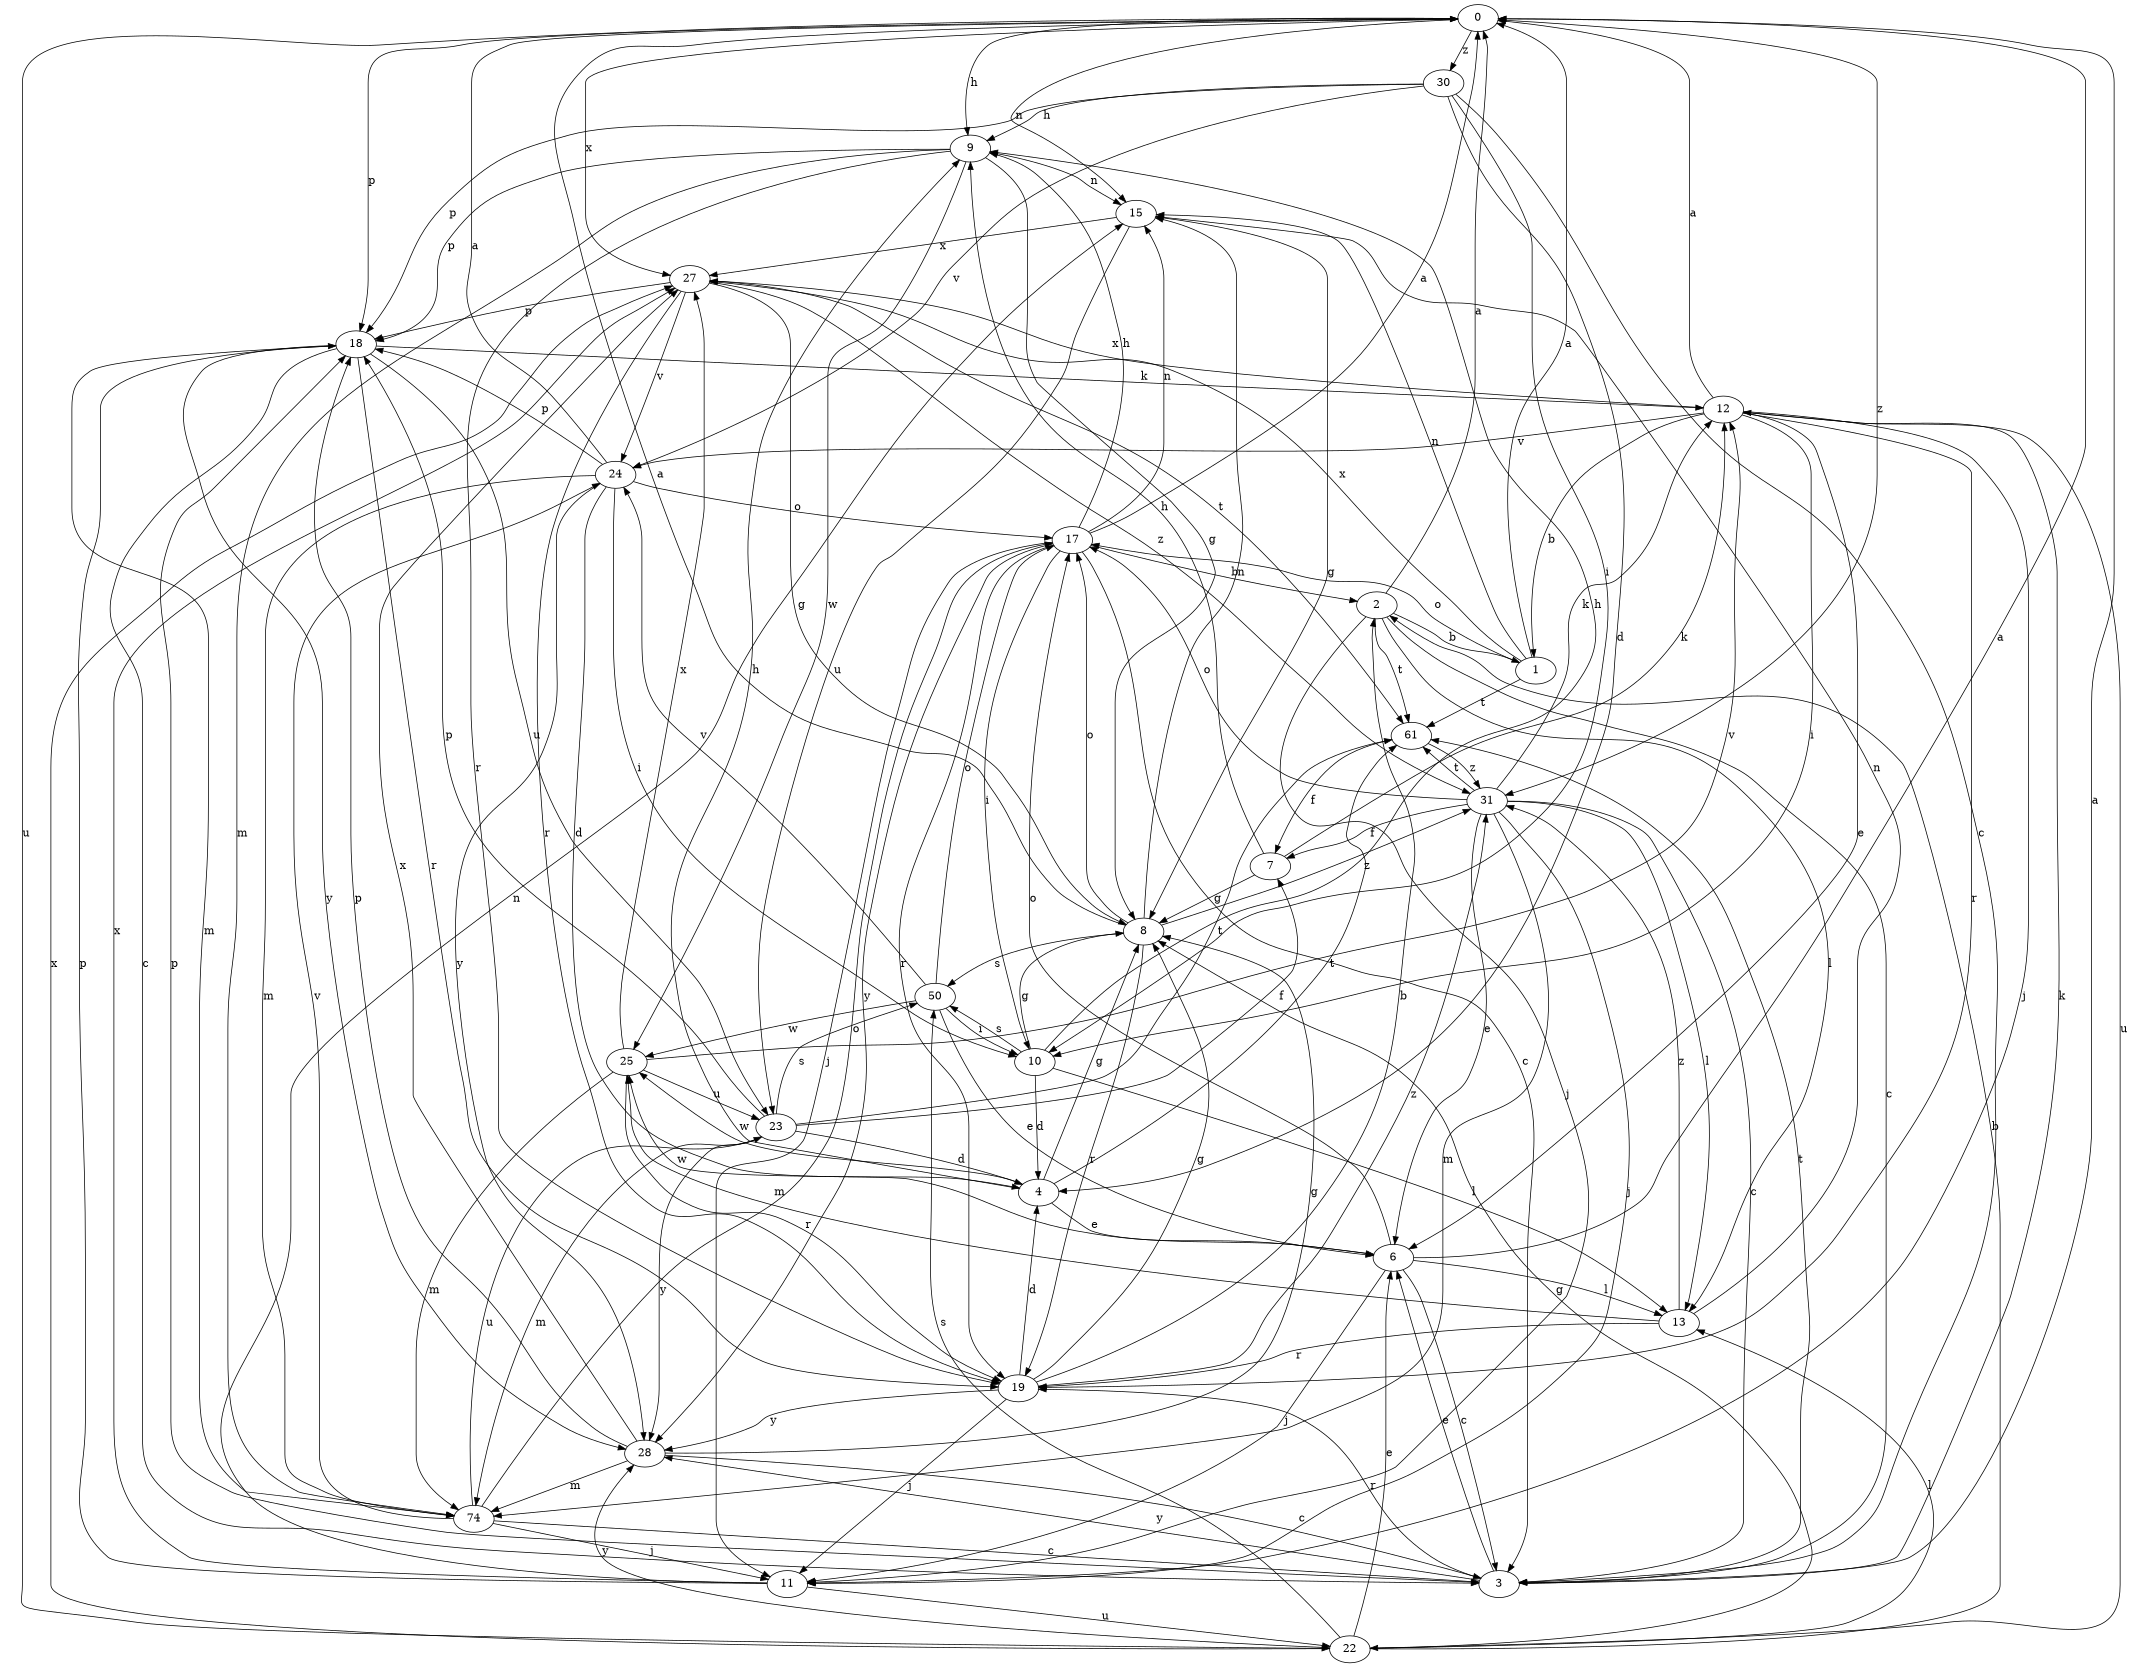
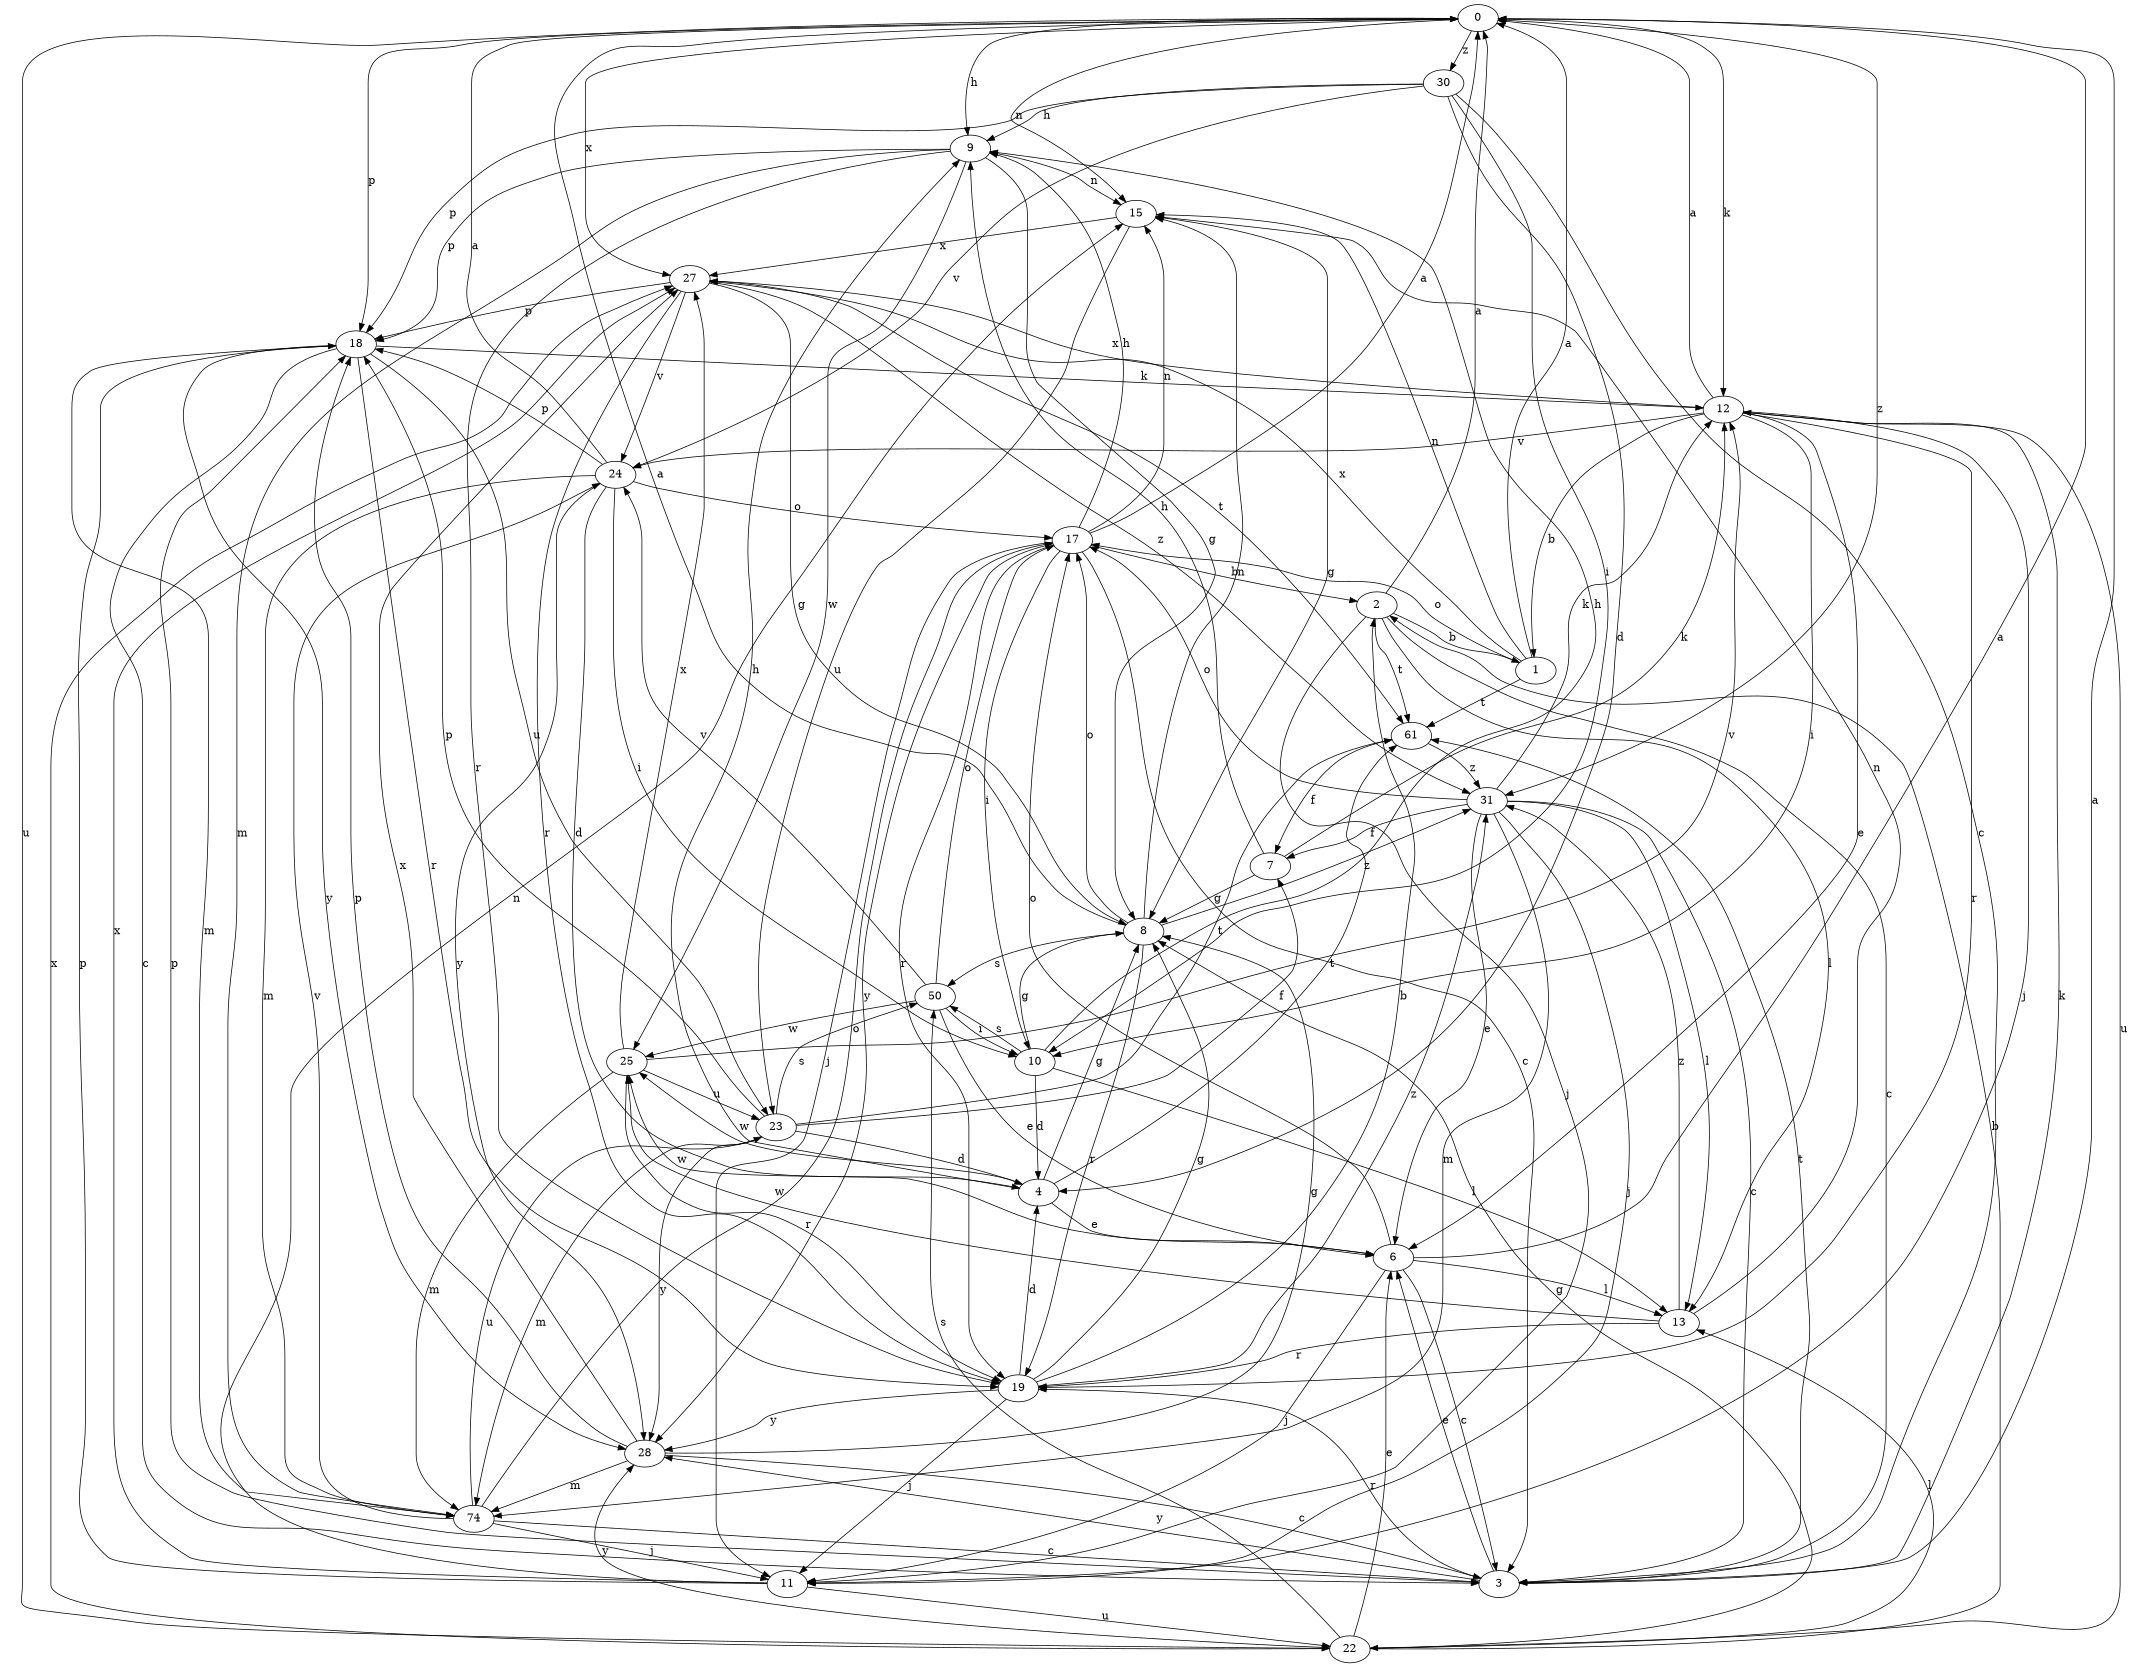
none -> (1723, 110)
(1451, 772) -> none
(779, 1193) -> (779, 1193)
